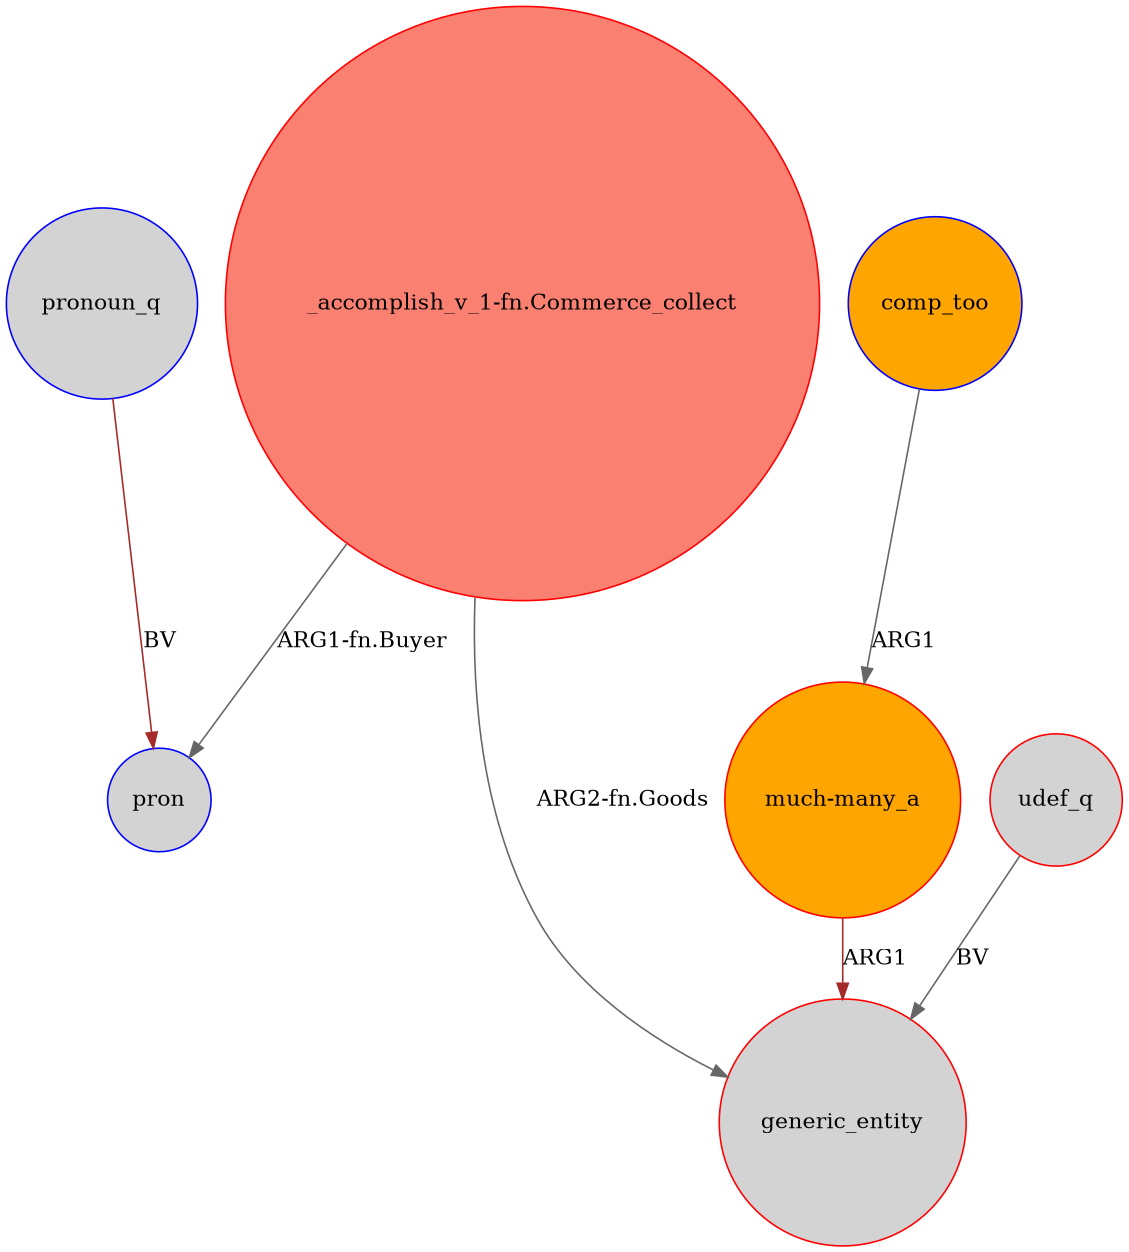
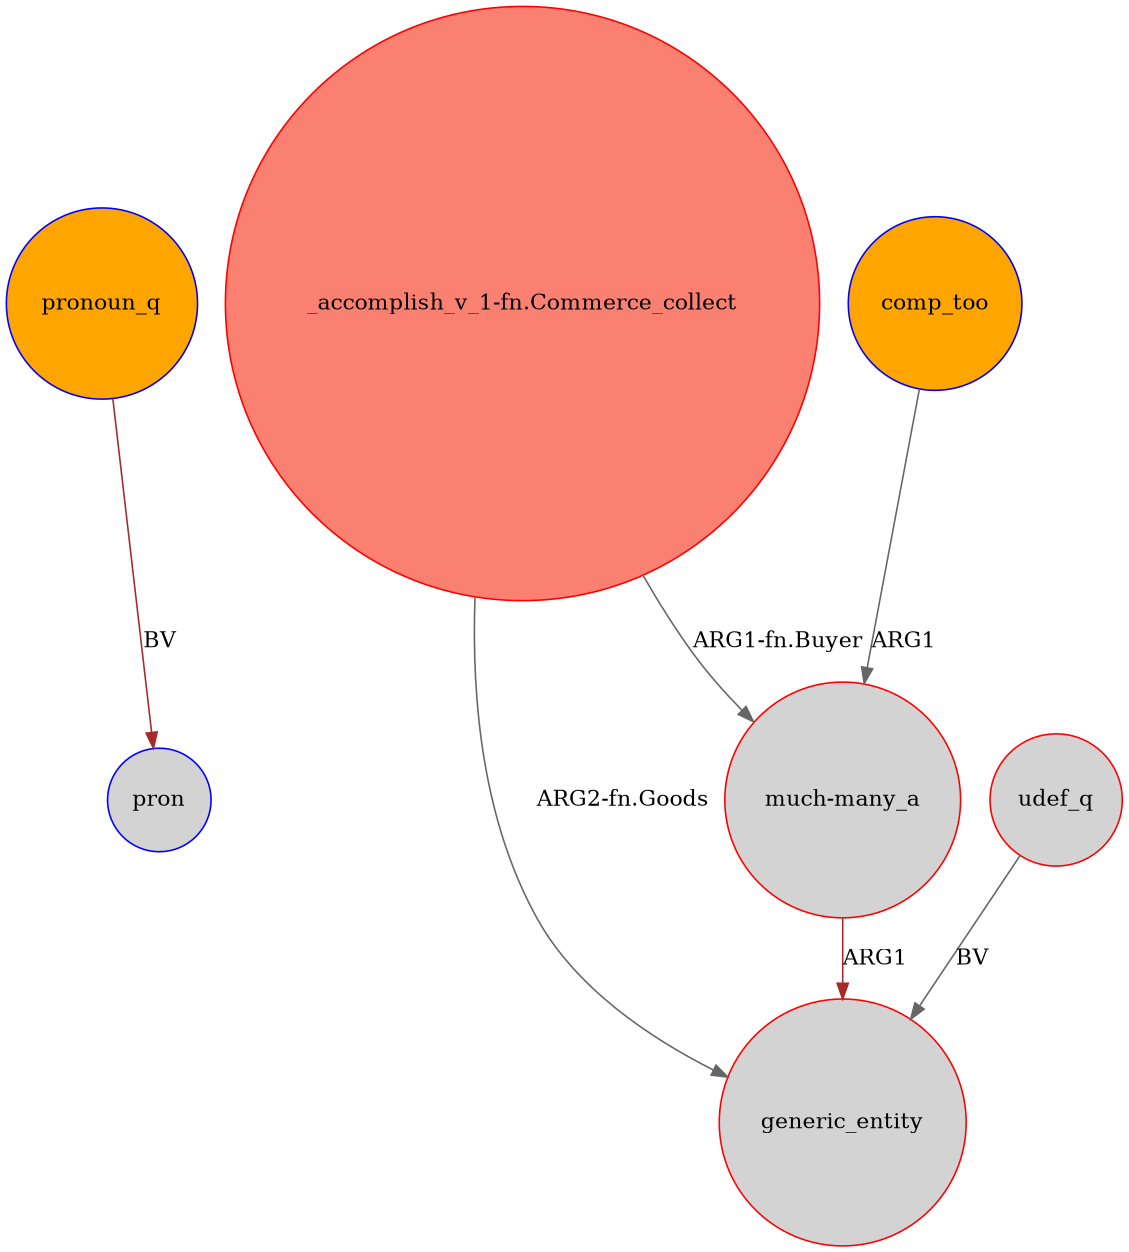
(102, 304) -> (102, 304)
(273, 644) -> (688, 646)
(843, 800) -> (843, 800)
